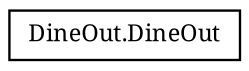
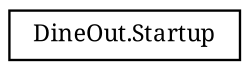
(125, 35) -> (125, 35)
